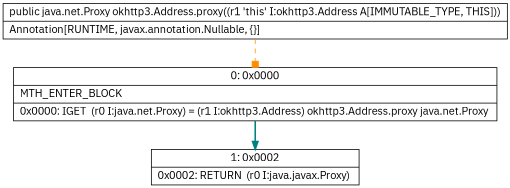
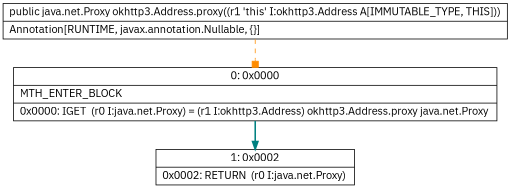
(255, 176) -> (255, 176)
